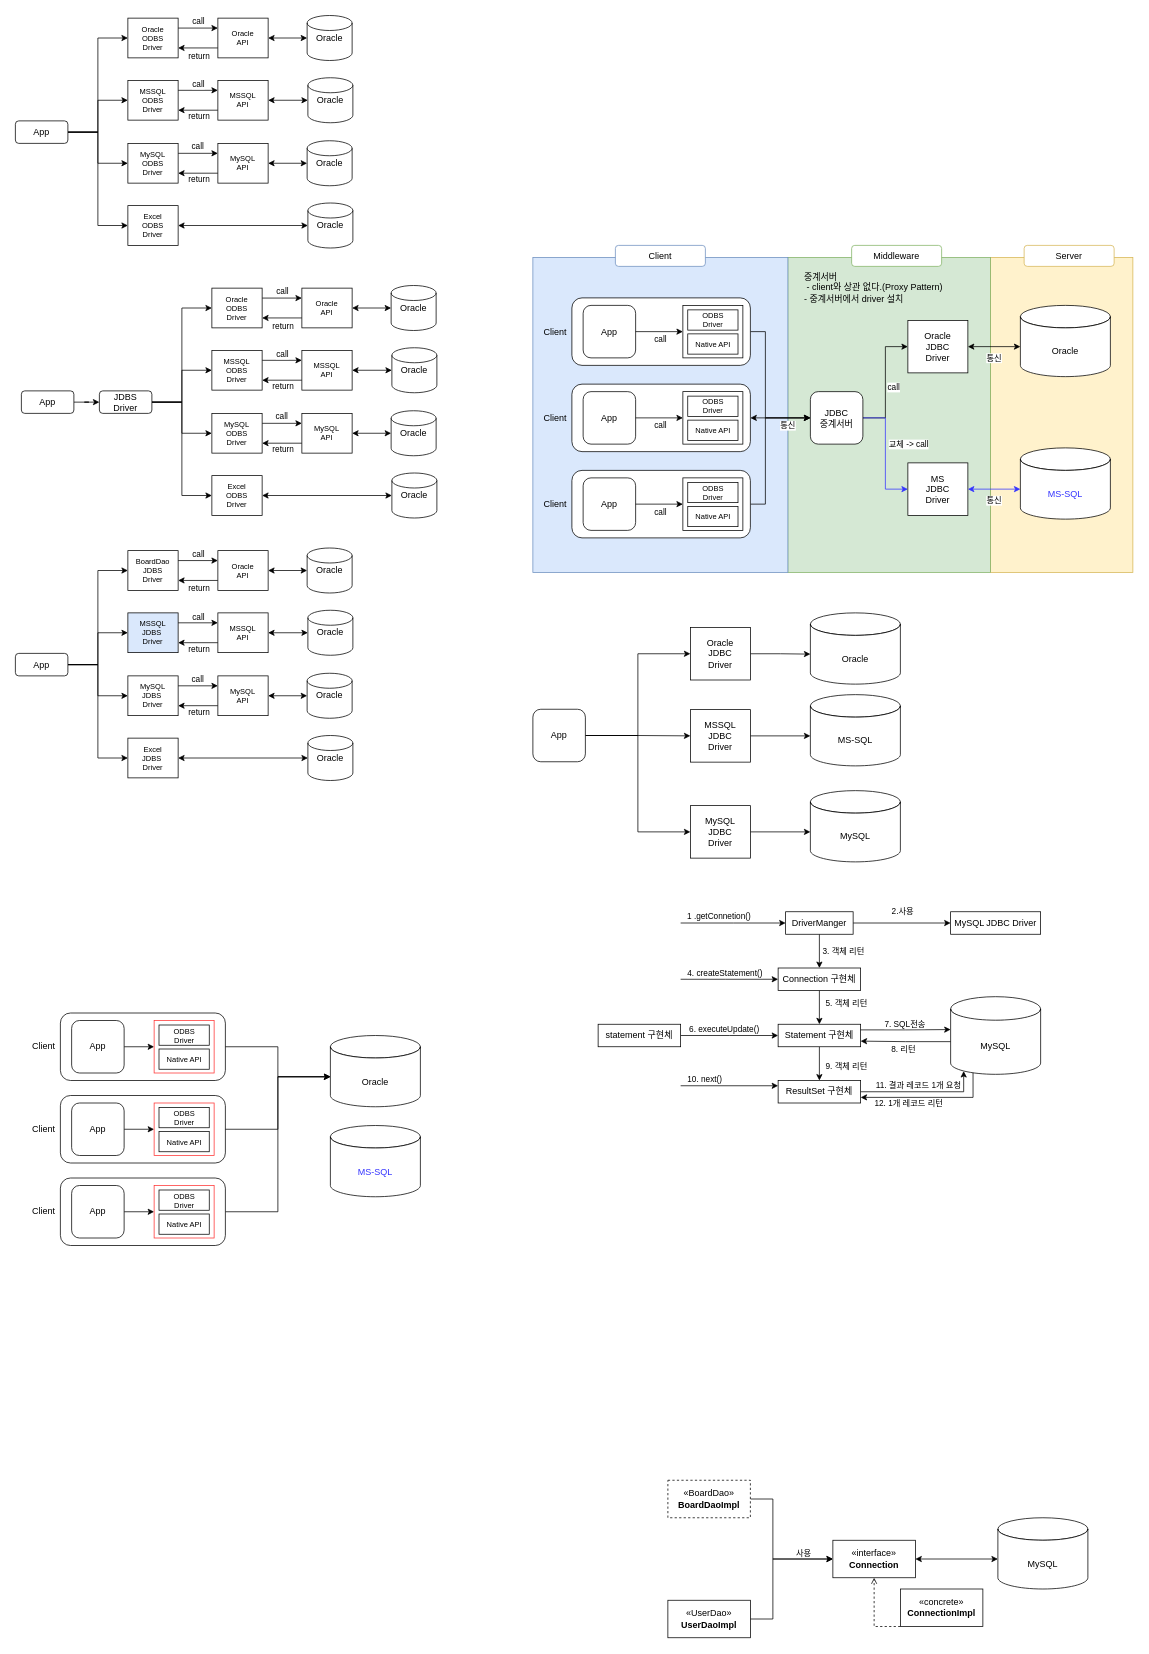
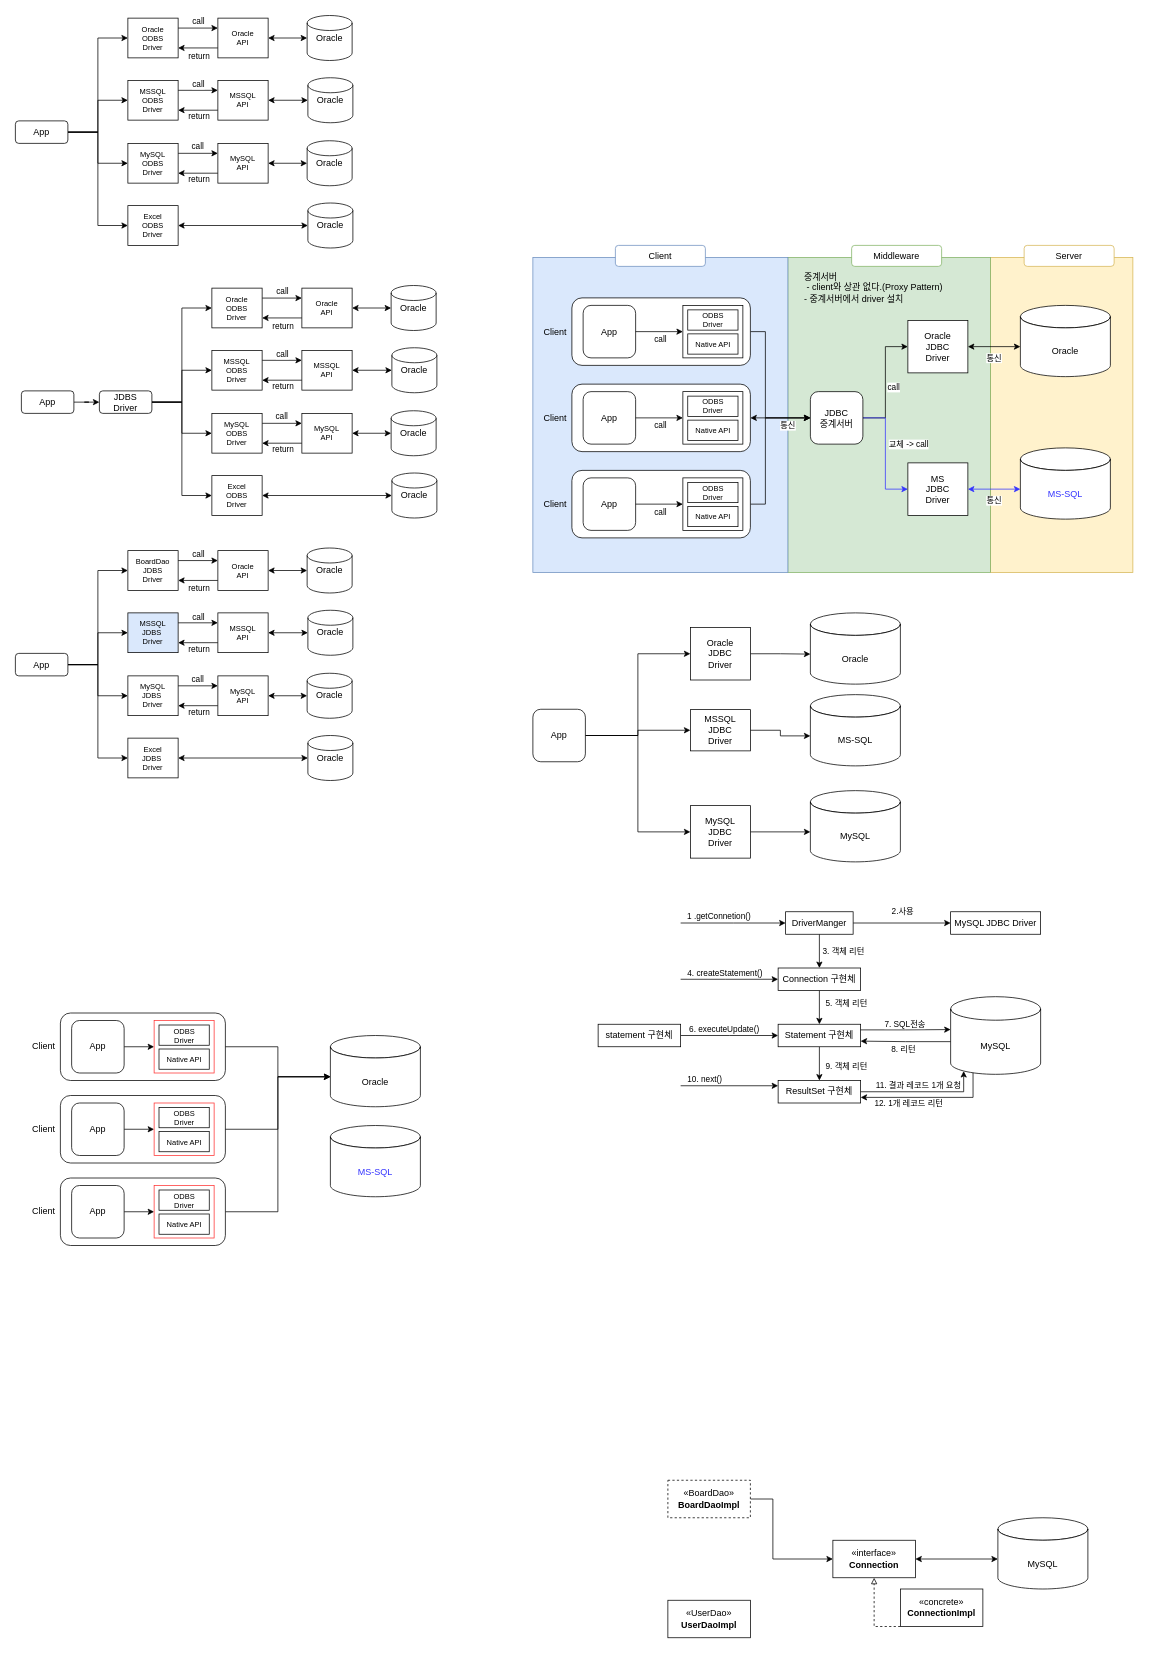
(720, 736) -> (720, 730)
(874, 1583) -> (874, 1585)
(773, 1601) -> none
